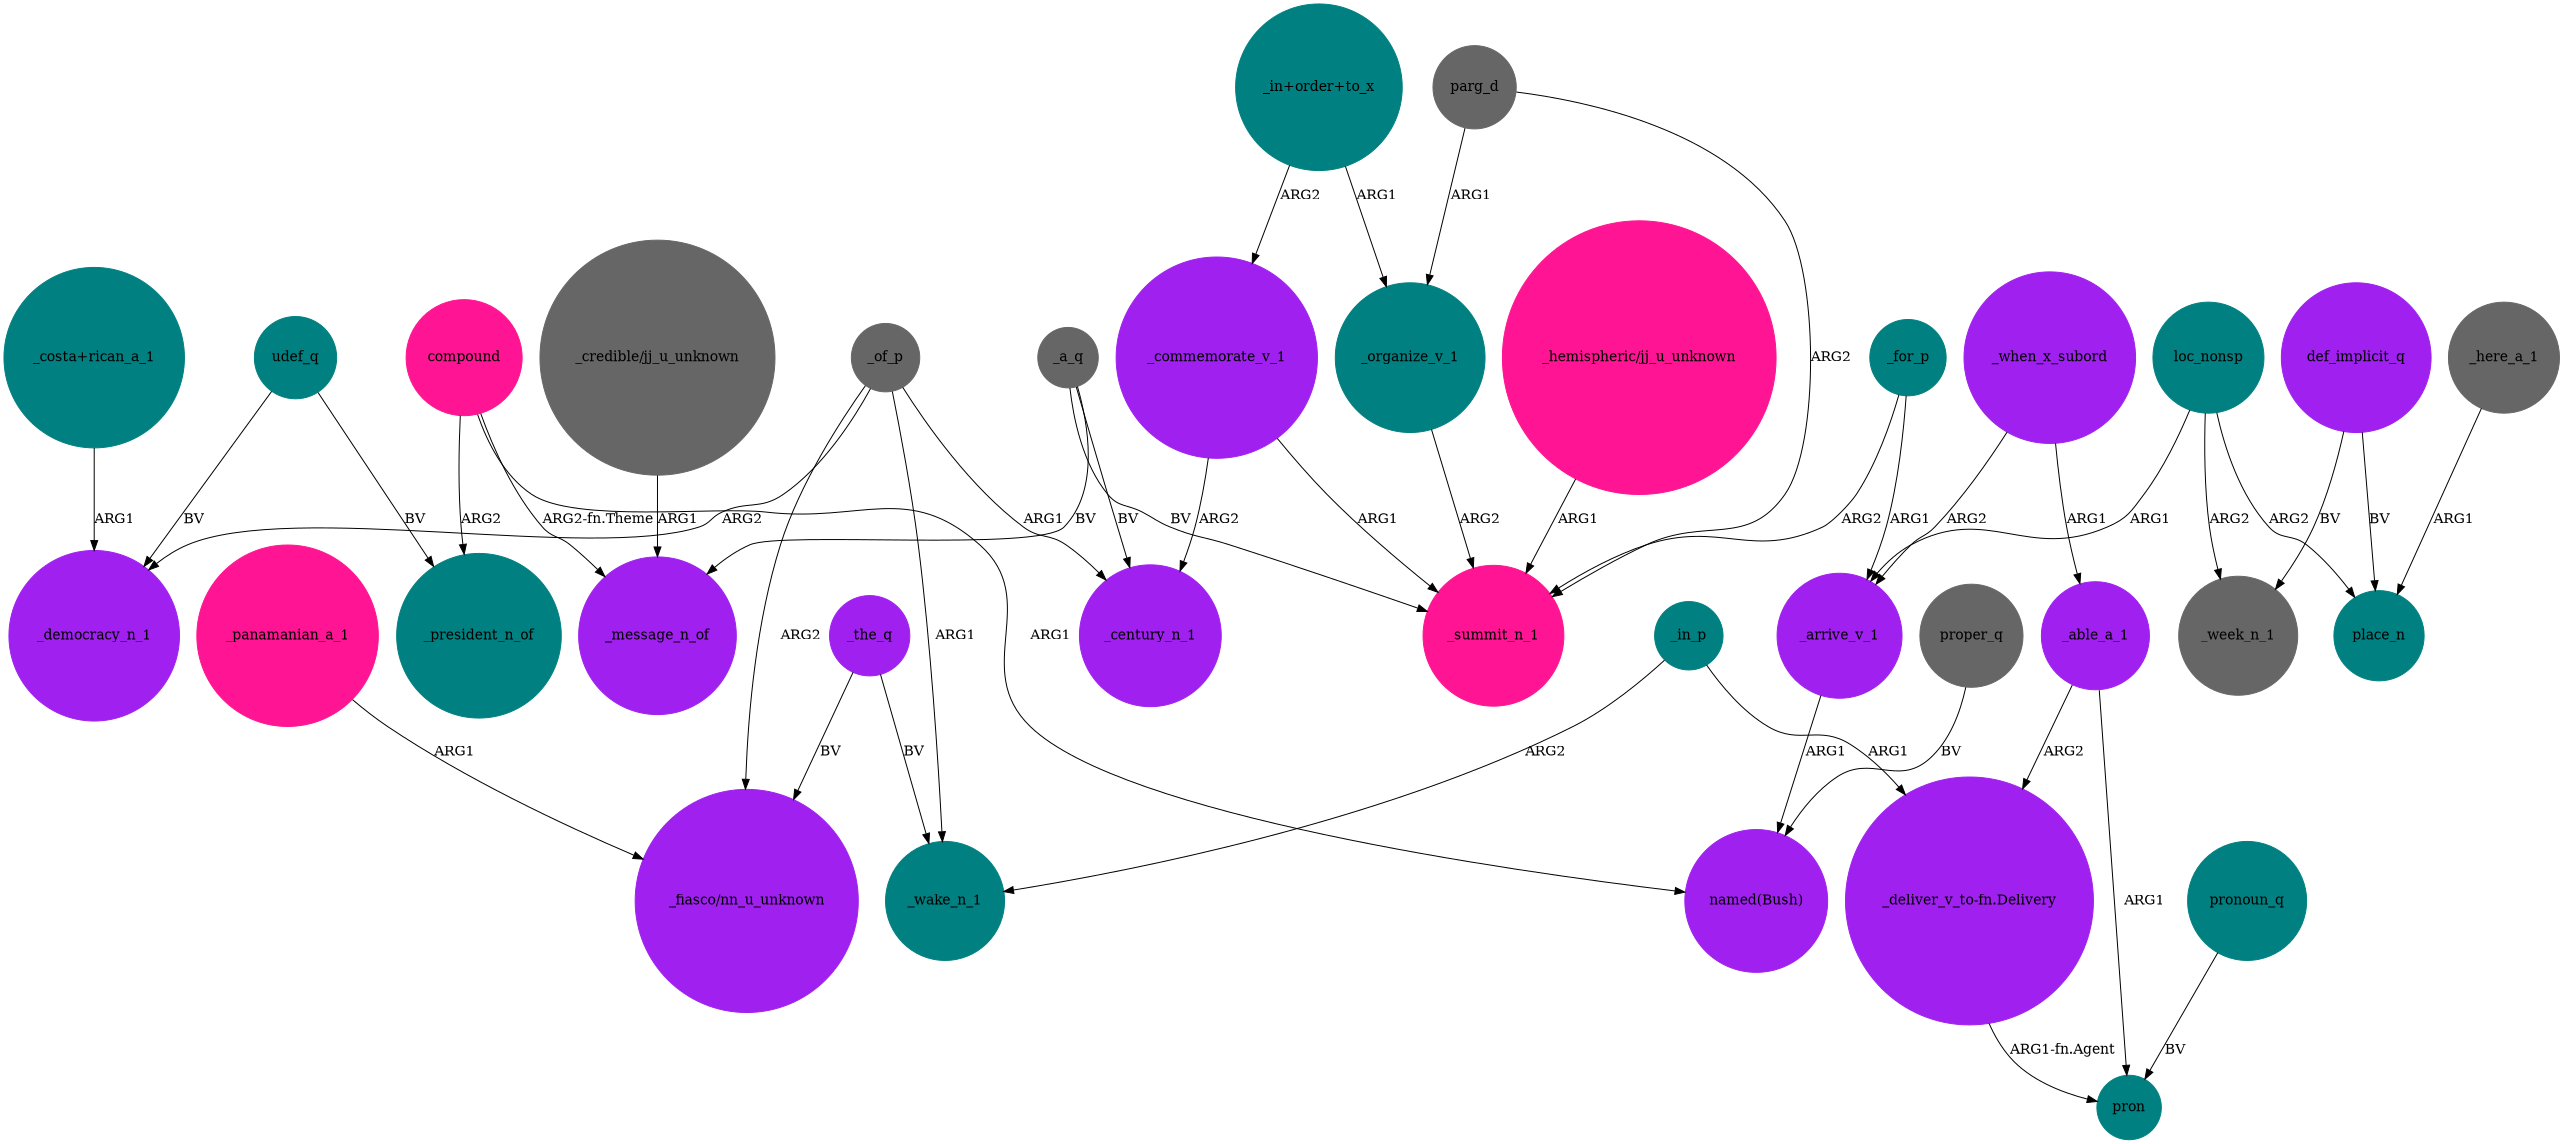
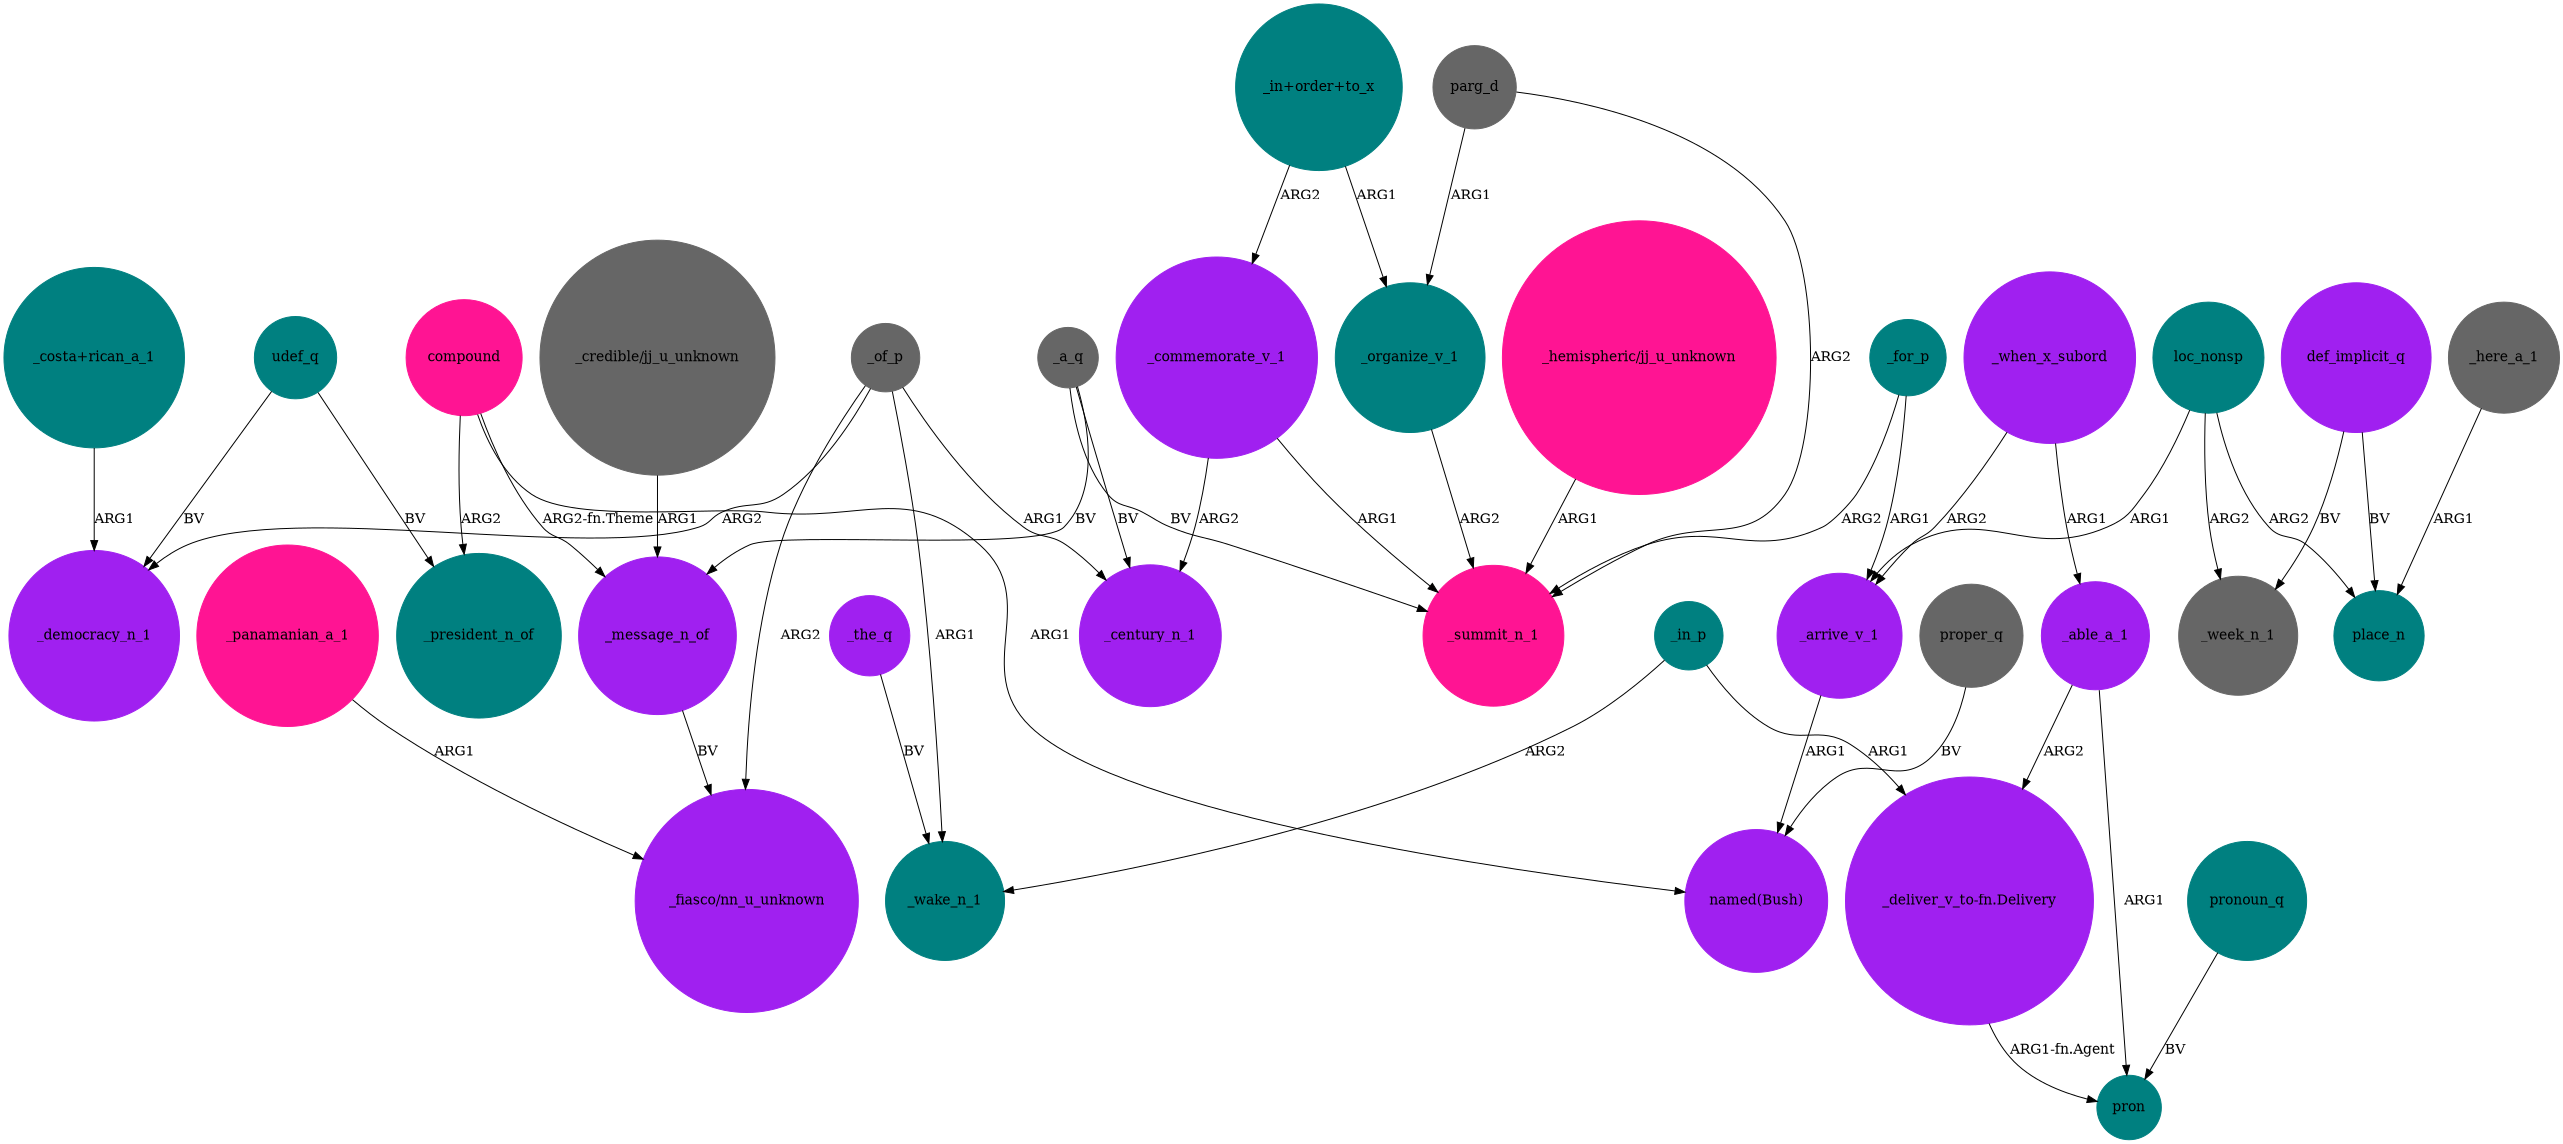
(825, 731) -> (695, 748)
